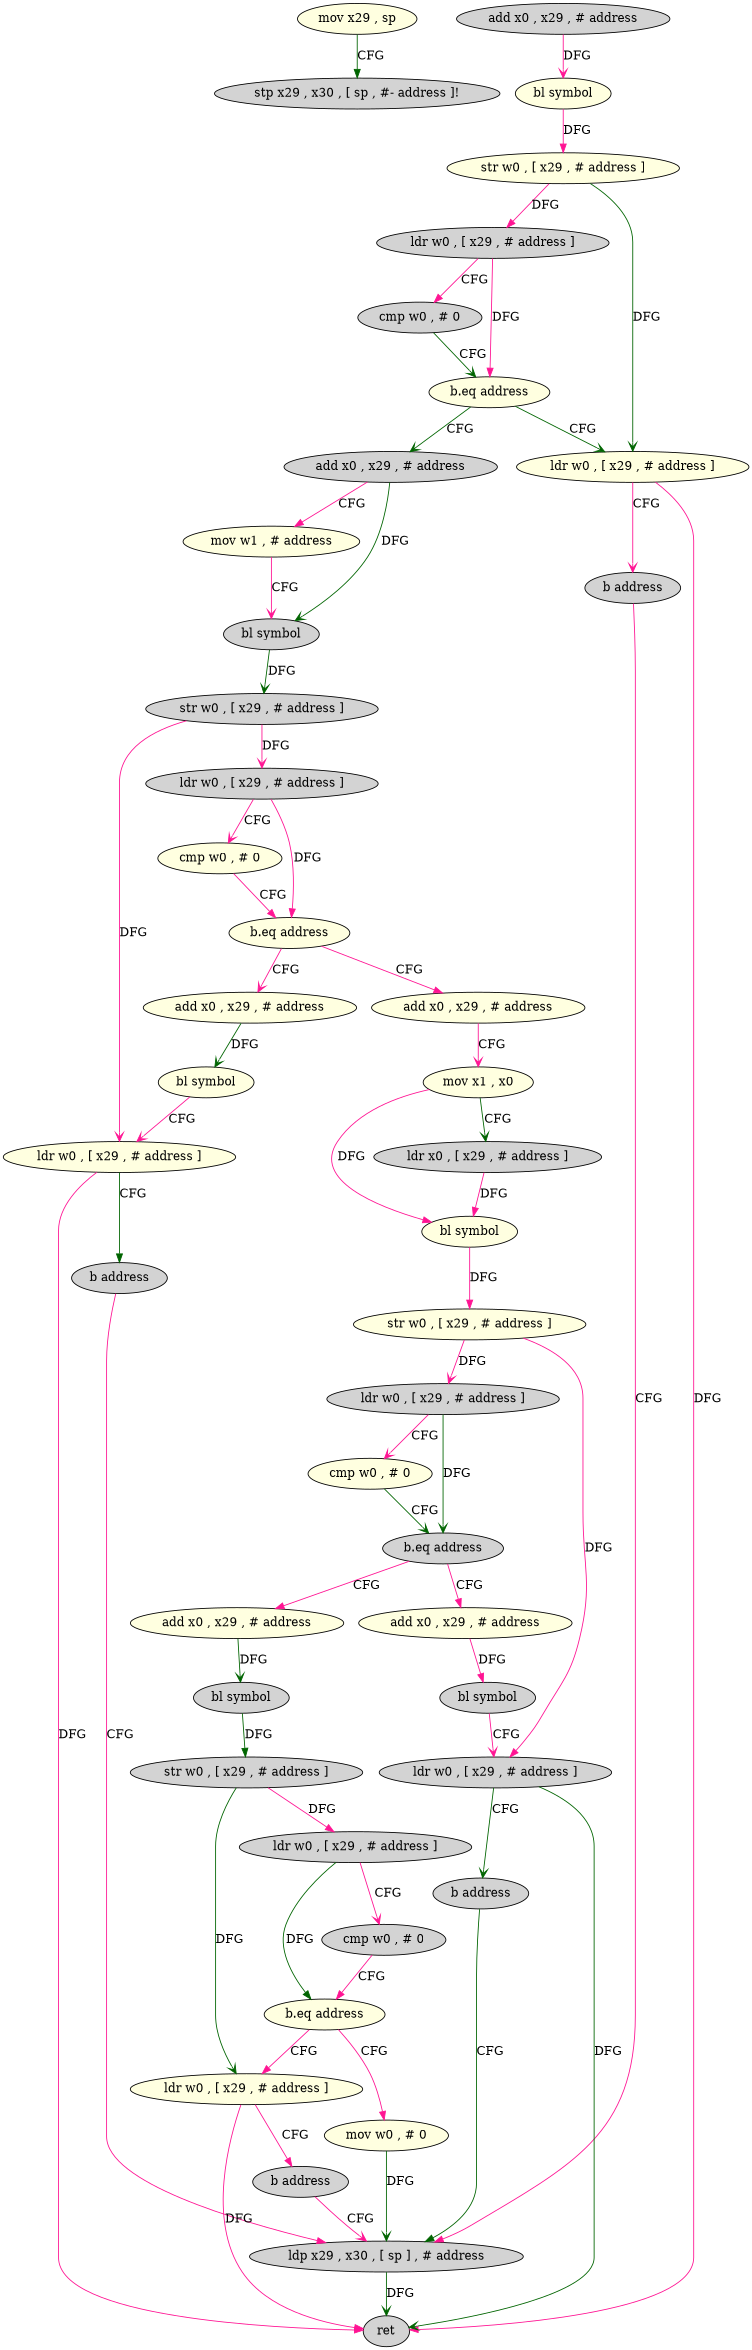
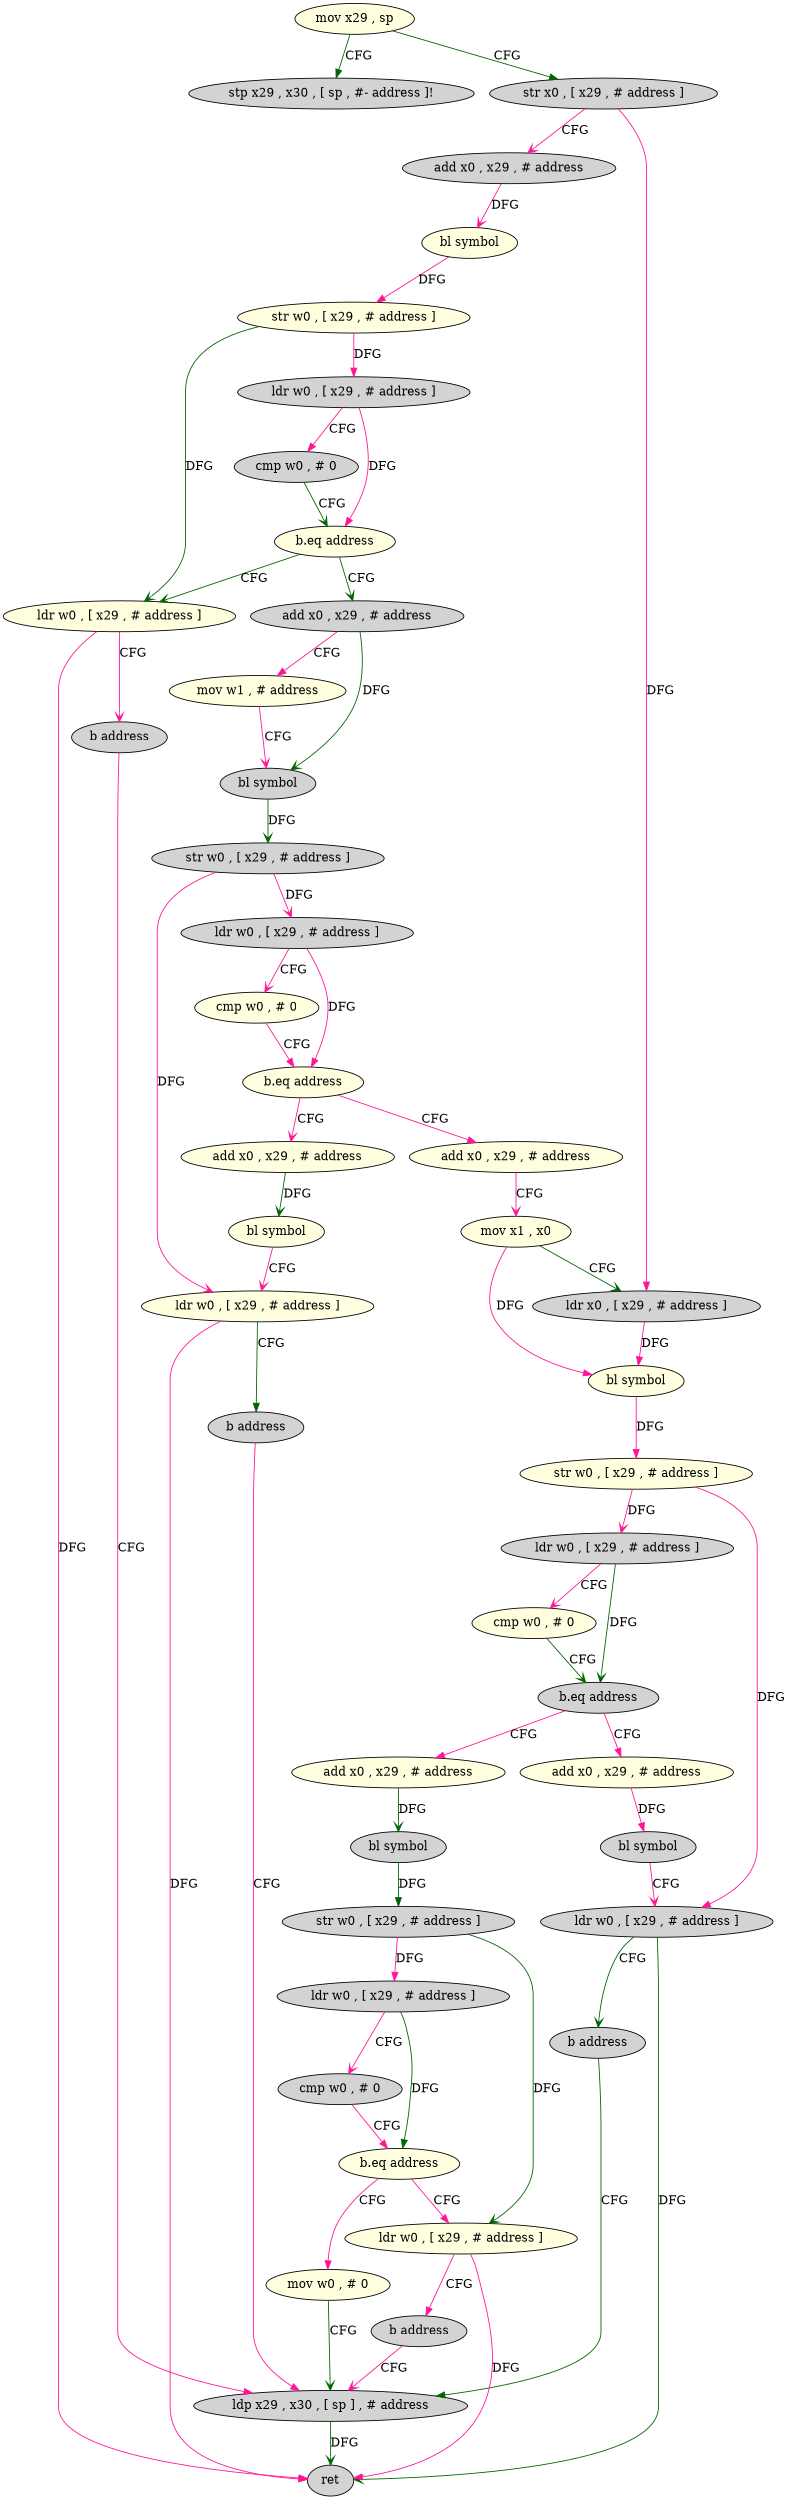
none -> (604, 94)
(401, 2182) -> (343, 2331)
